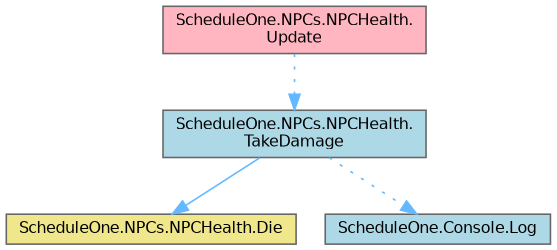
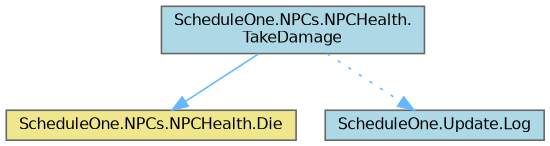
(295, 30) -> none
(438, 229) -> (435, 125)
